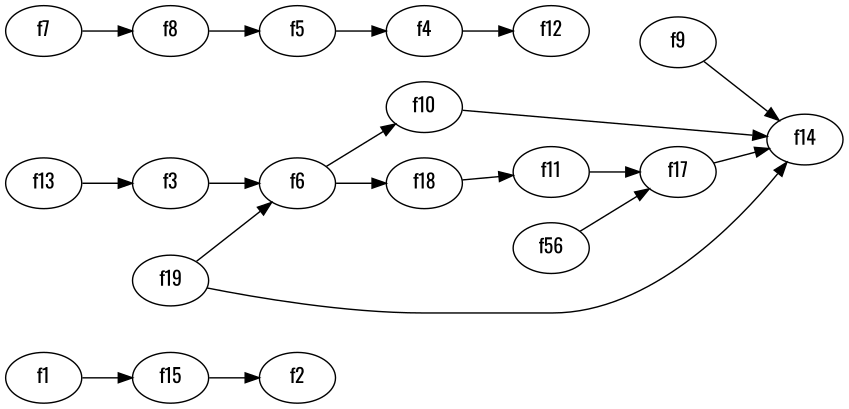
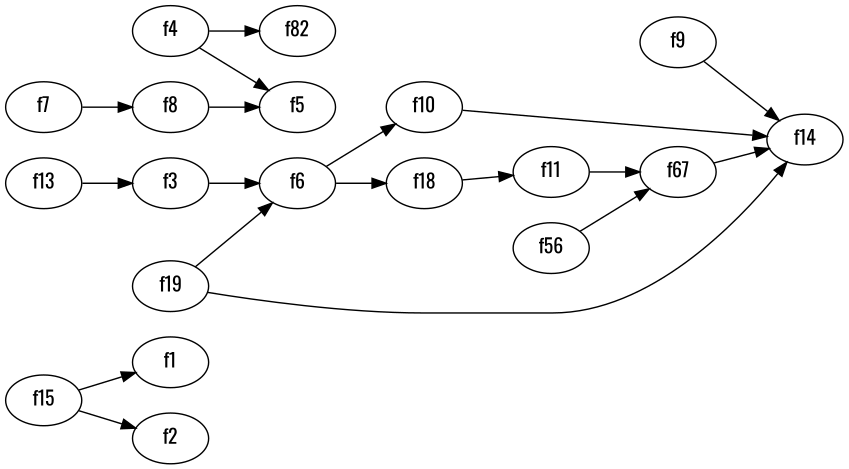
(354, 31) -> (228, 65)
(551, 31) -> (297, 31)
(678, 172) -> (678, 172)
(100, 378) -> (100, 383)
